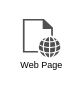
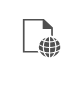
(42, 65) -> none
